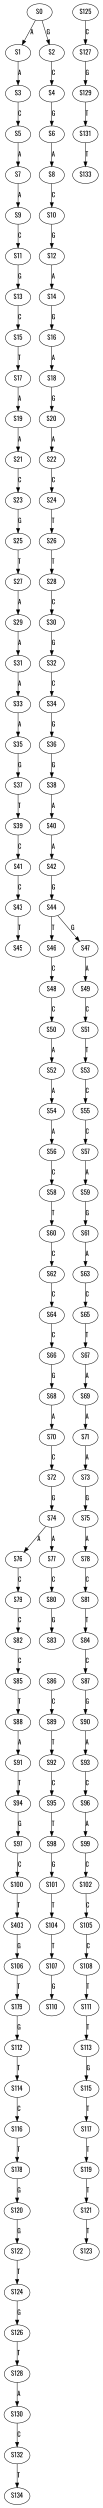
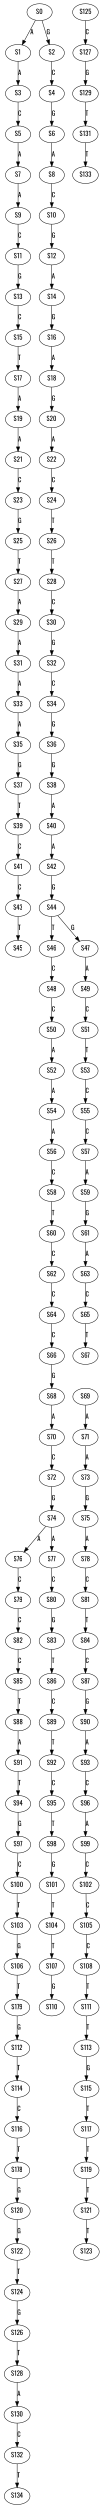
(85, 1374) -> none
none -> (52, 1659)
(17, 1926) -> (17, 1926)
